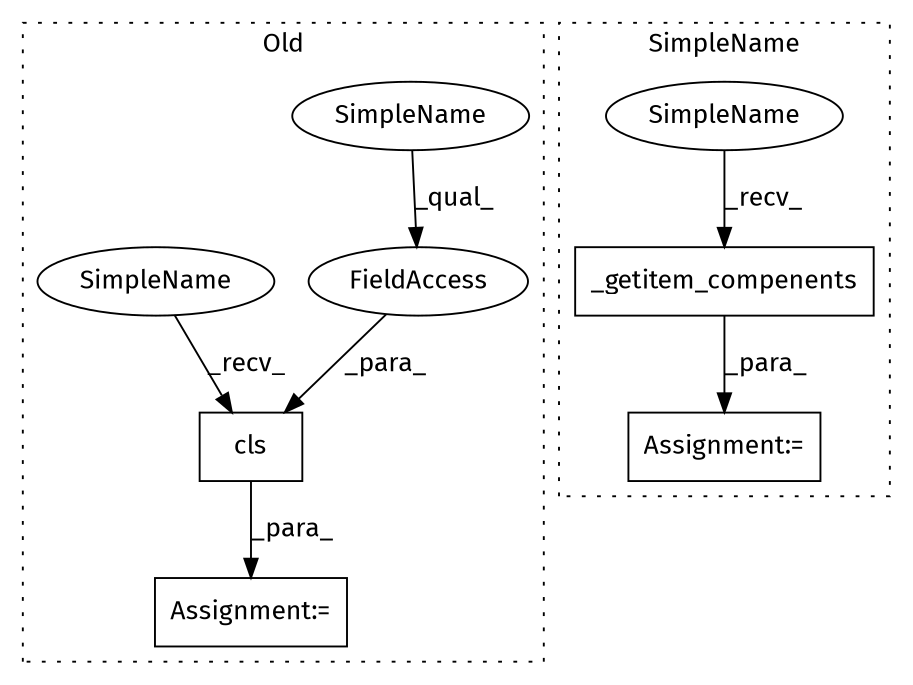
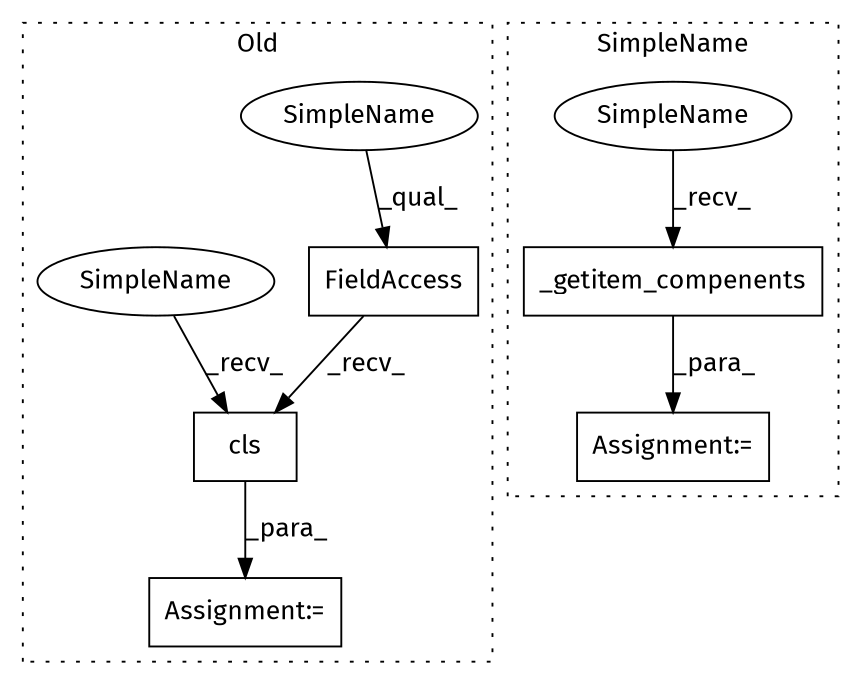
(418, 281) -> (394, 281)
(386, 364) -> (367, 364)
